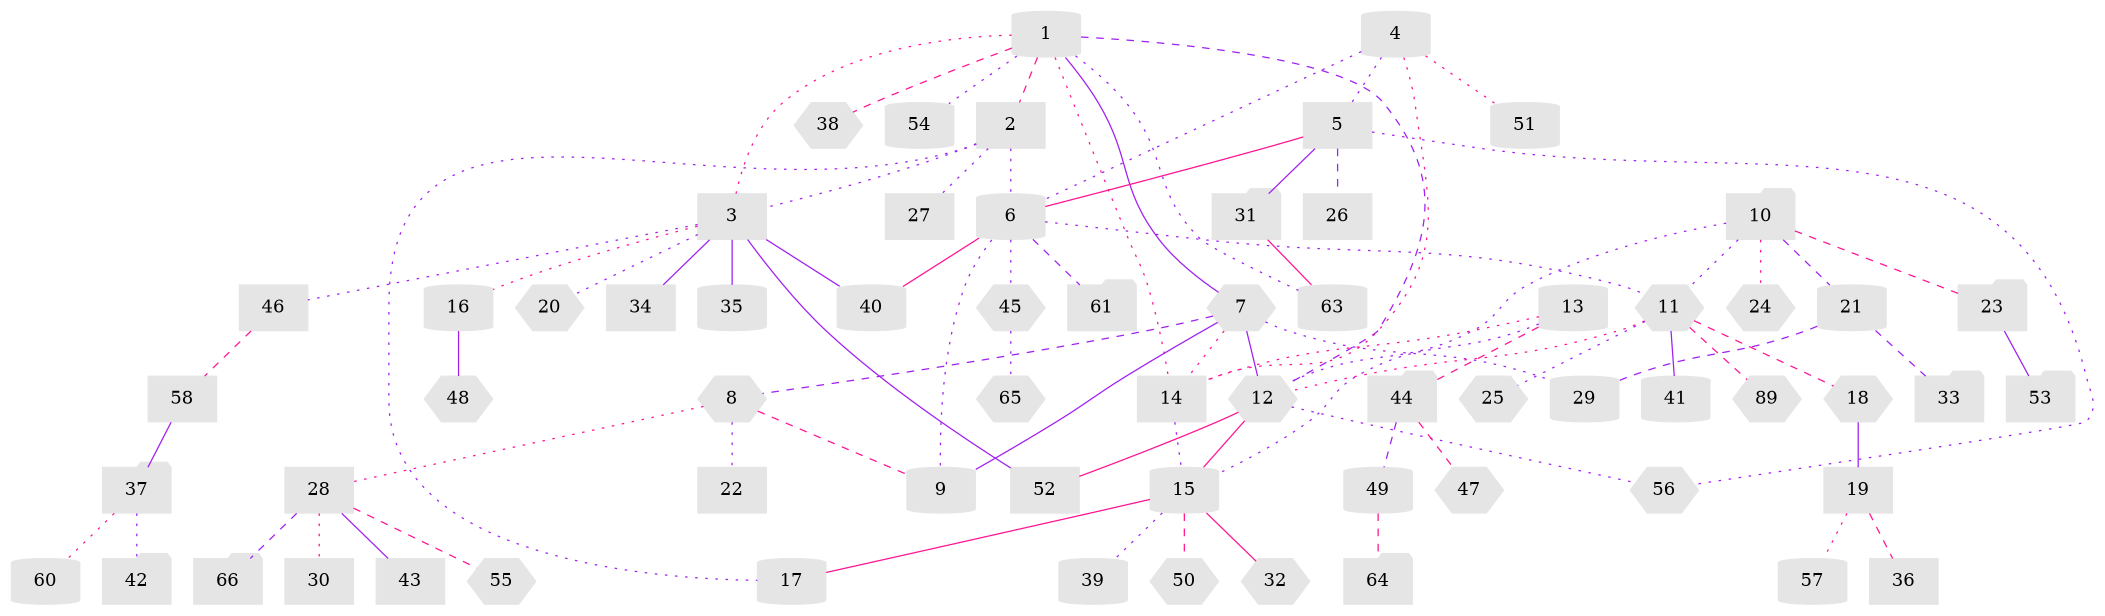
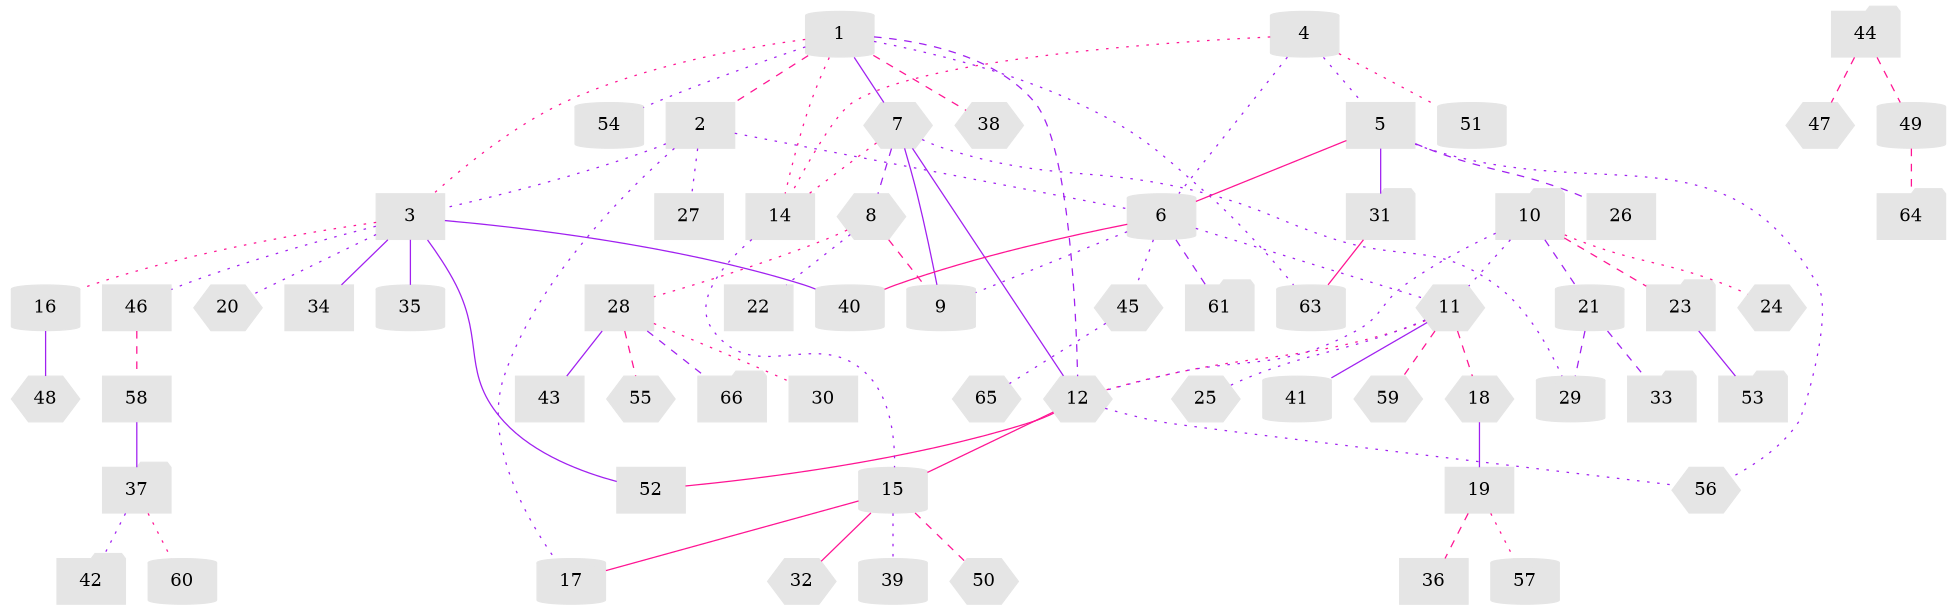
(1573, 308) -> none
(1767, 399) -> (1388, 399)
(1390, 445) -> (1889, 80)
